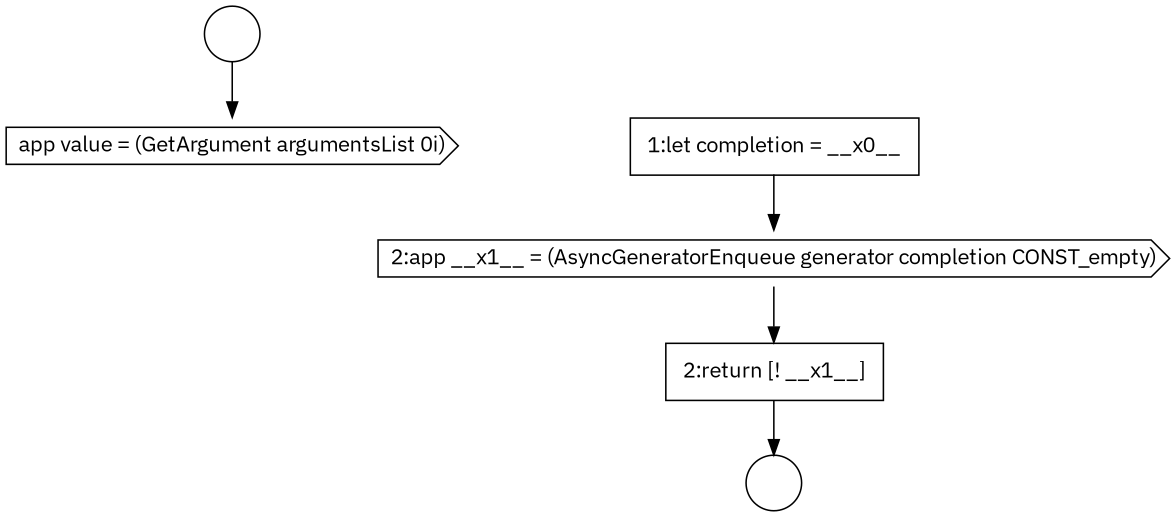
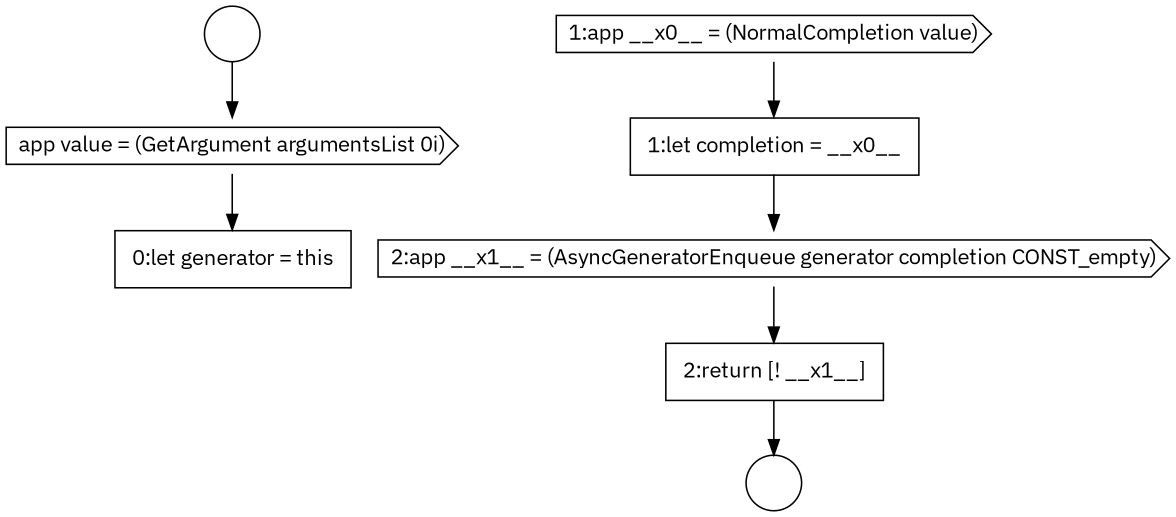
none -> (774, 34)
none -> (232, 258)
